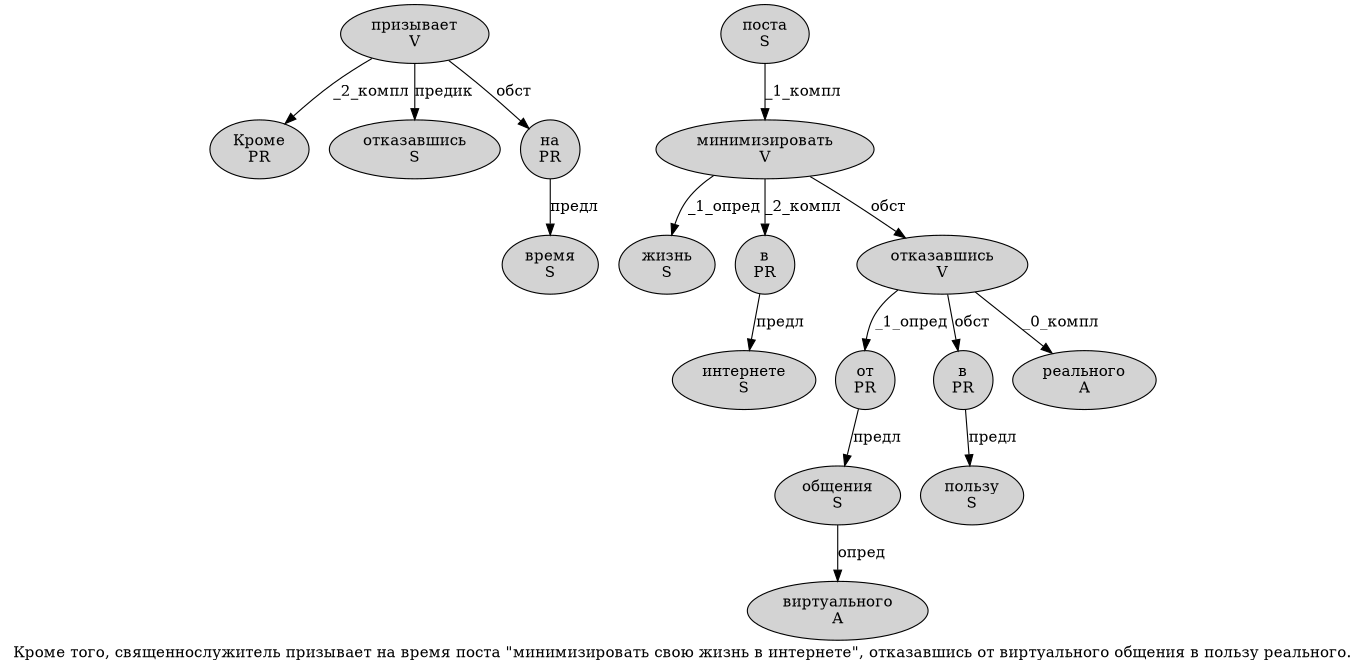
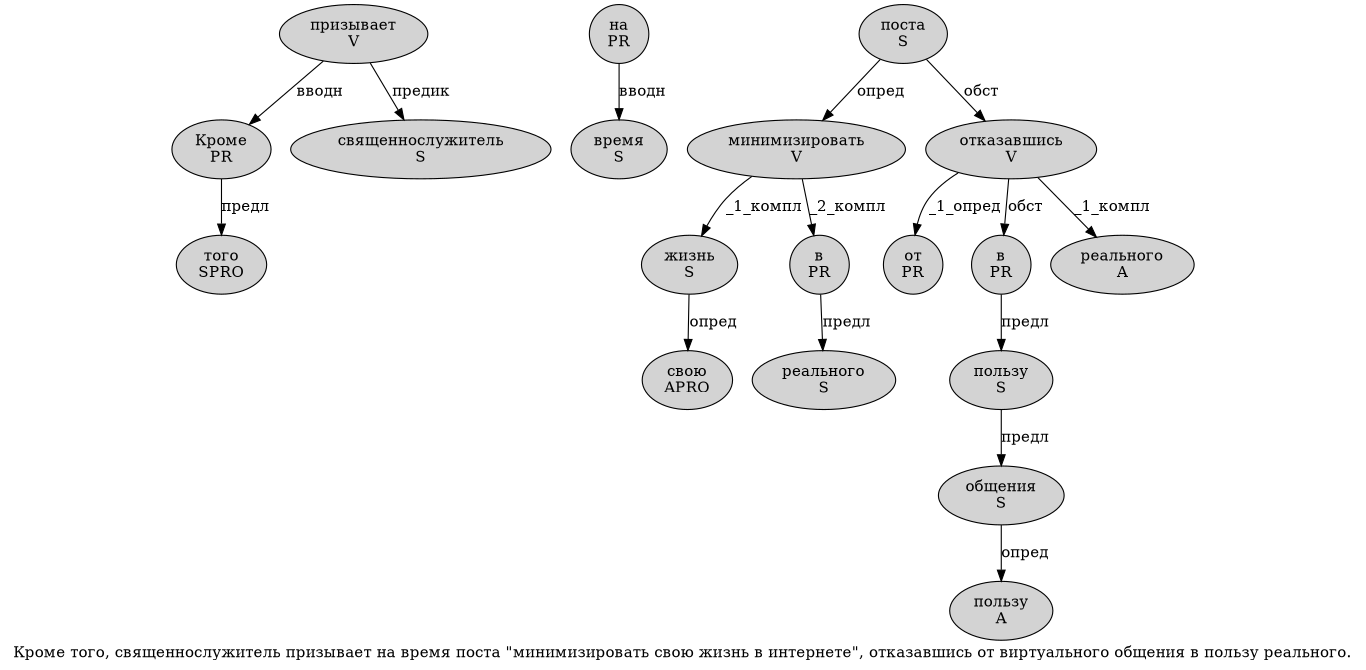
(485, 90) -> none
(372, 92) -> (320, 92)
(804, 92) -> (881, 92)
(415, 149) -> (421, 149)
(854, 203) -> (952, 86)
(574, 207) -> (643, 92)
(724, 207) -> (764, 207)
none -> (221, 265)
(1061, 322) -> (1113, 207)
none -> (687, 380)
(744, 380) -> (824, 380)
(853, 432) -> (1001, 432)
(838, 611) -> (1001, 611)
